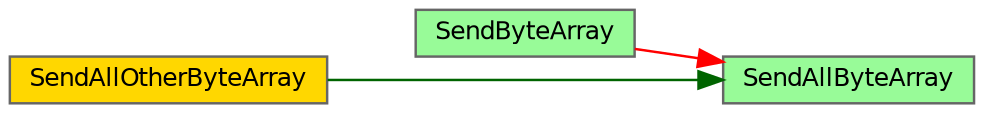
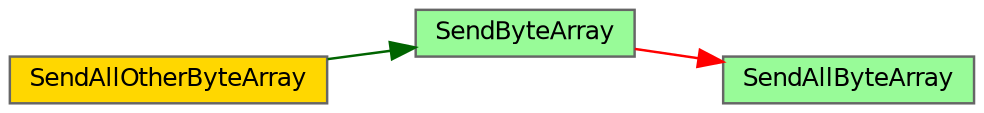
(513, 80) -> (359, 55)
